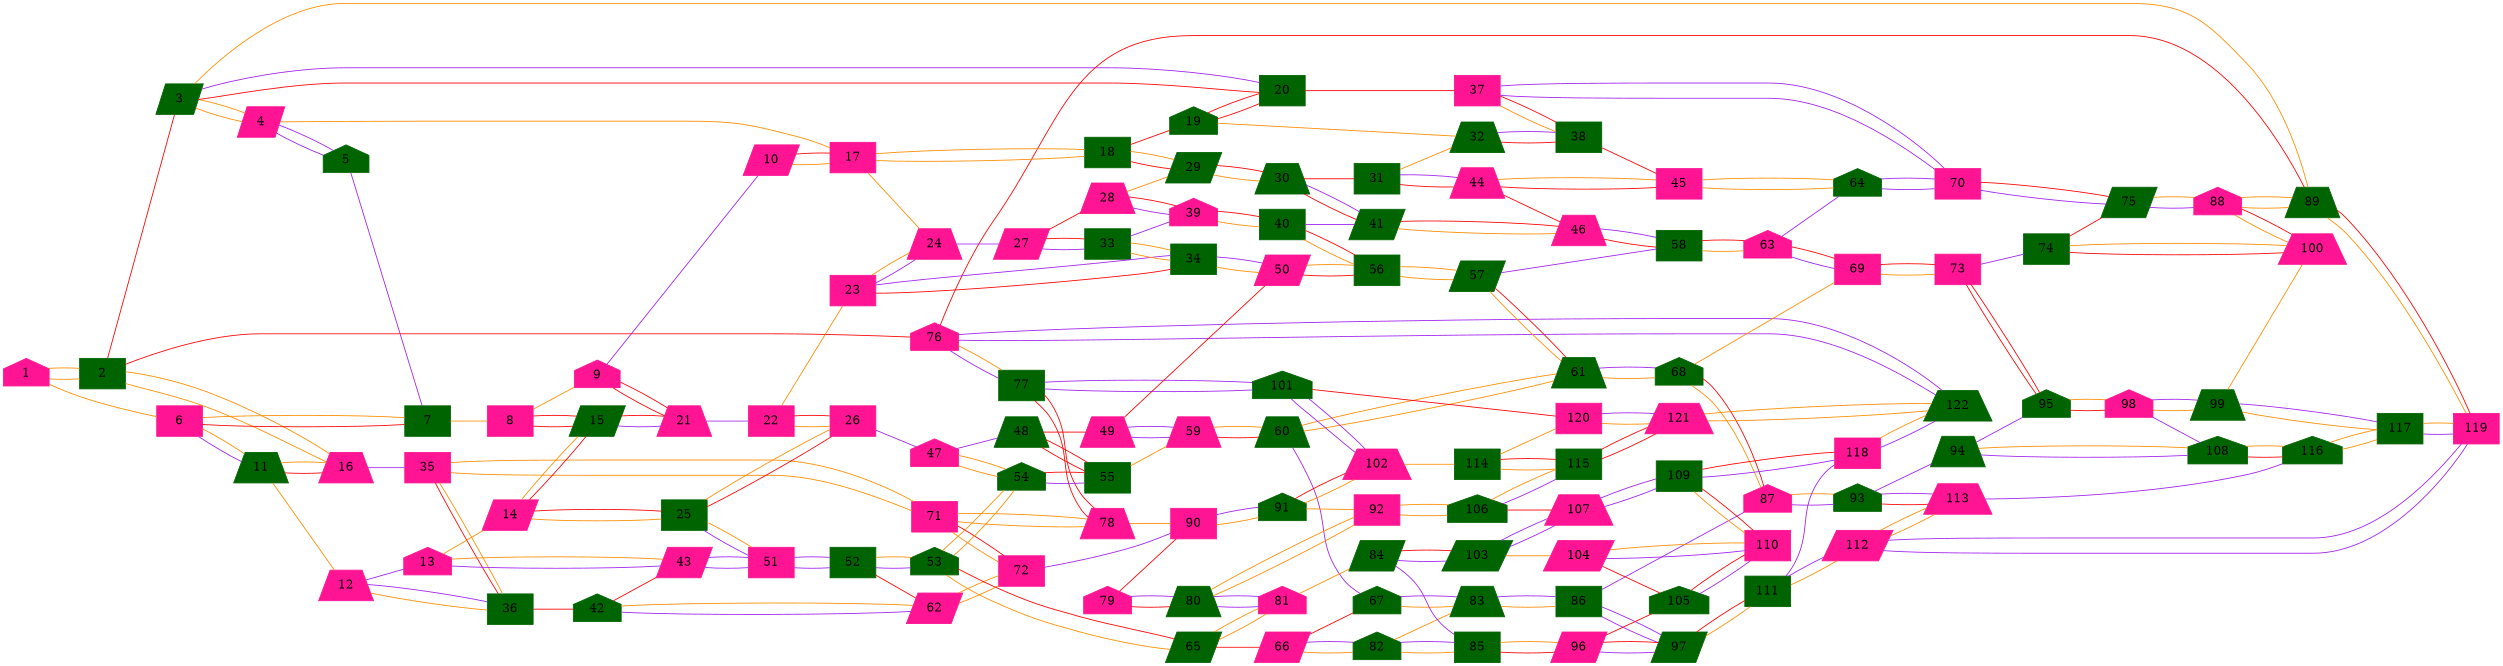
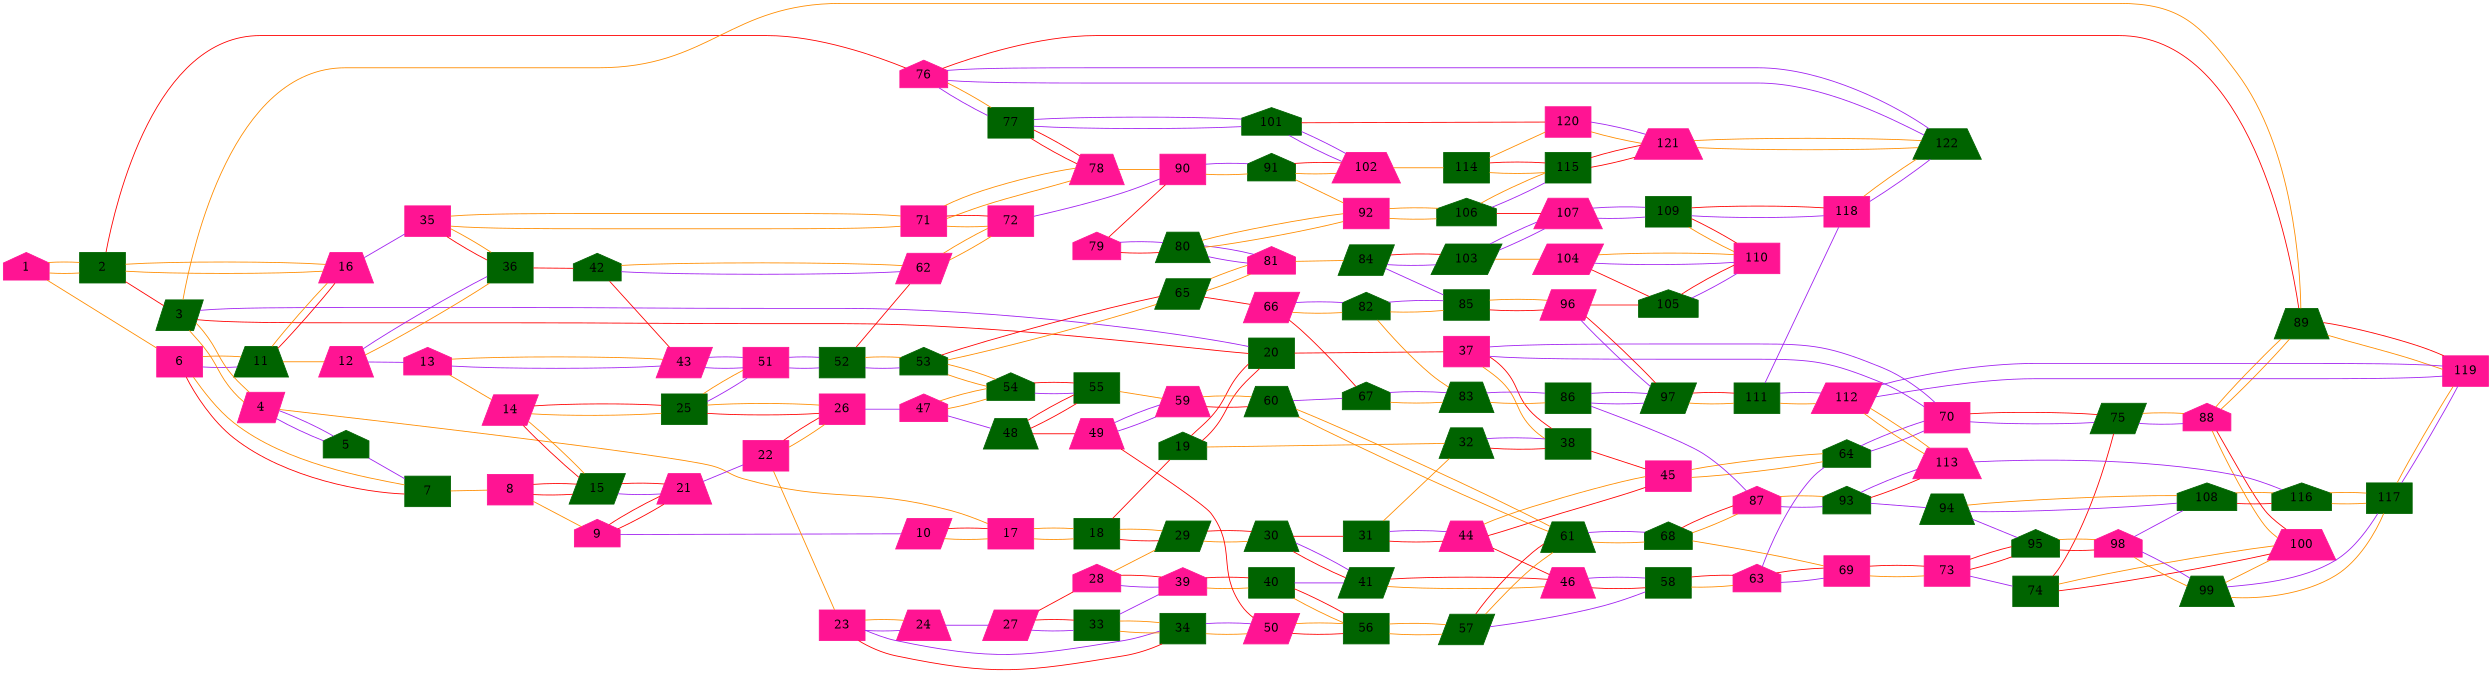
(1108, 198) -> (1097, 580)
(894, 201) -> none
